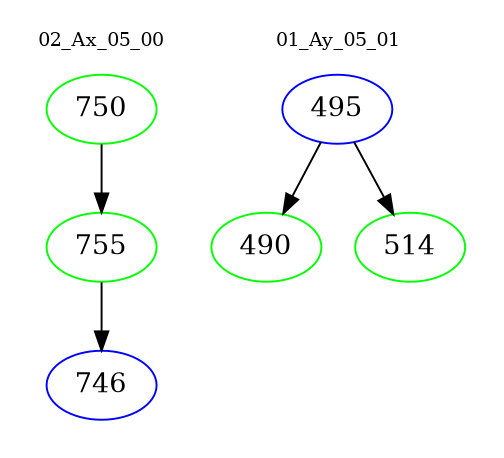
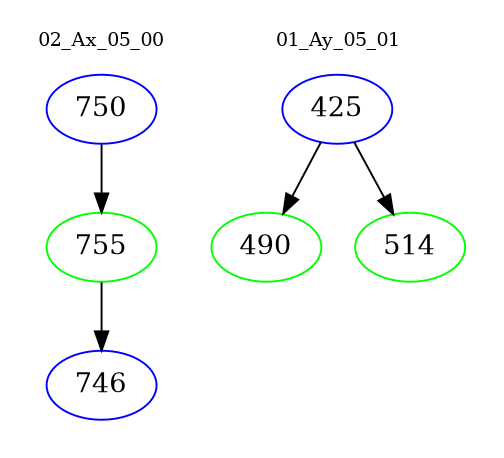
(102, 109) -> (102, 109)
(337, 109) -> (337, 109)
